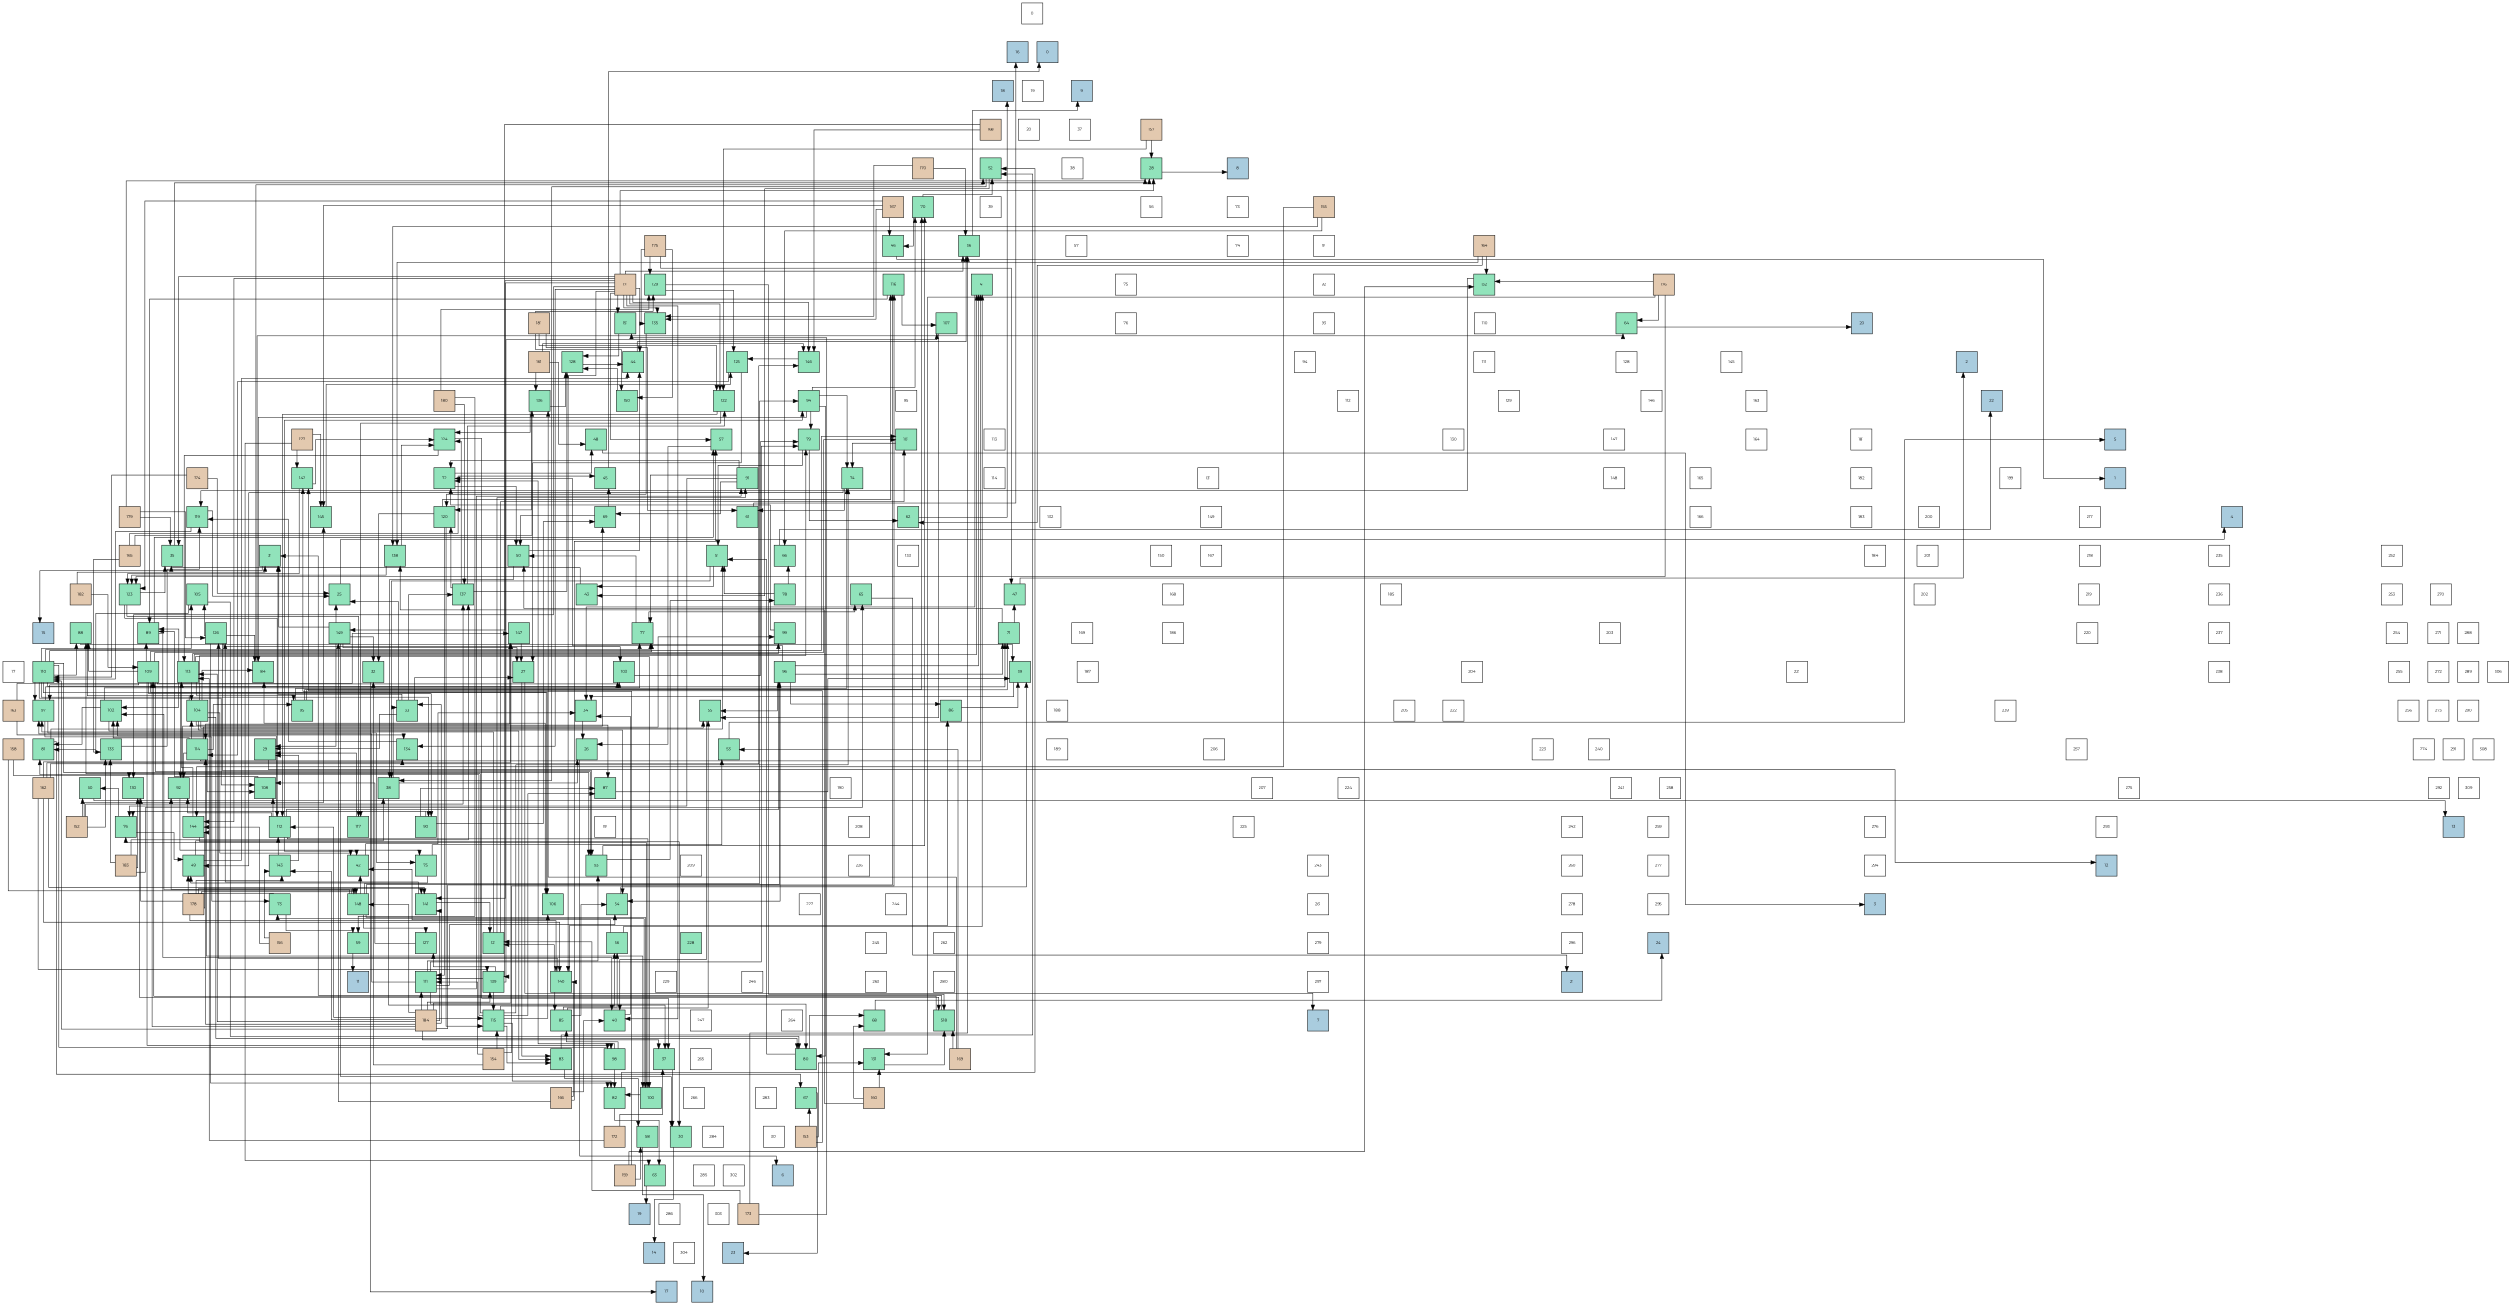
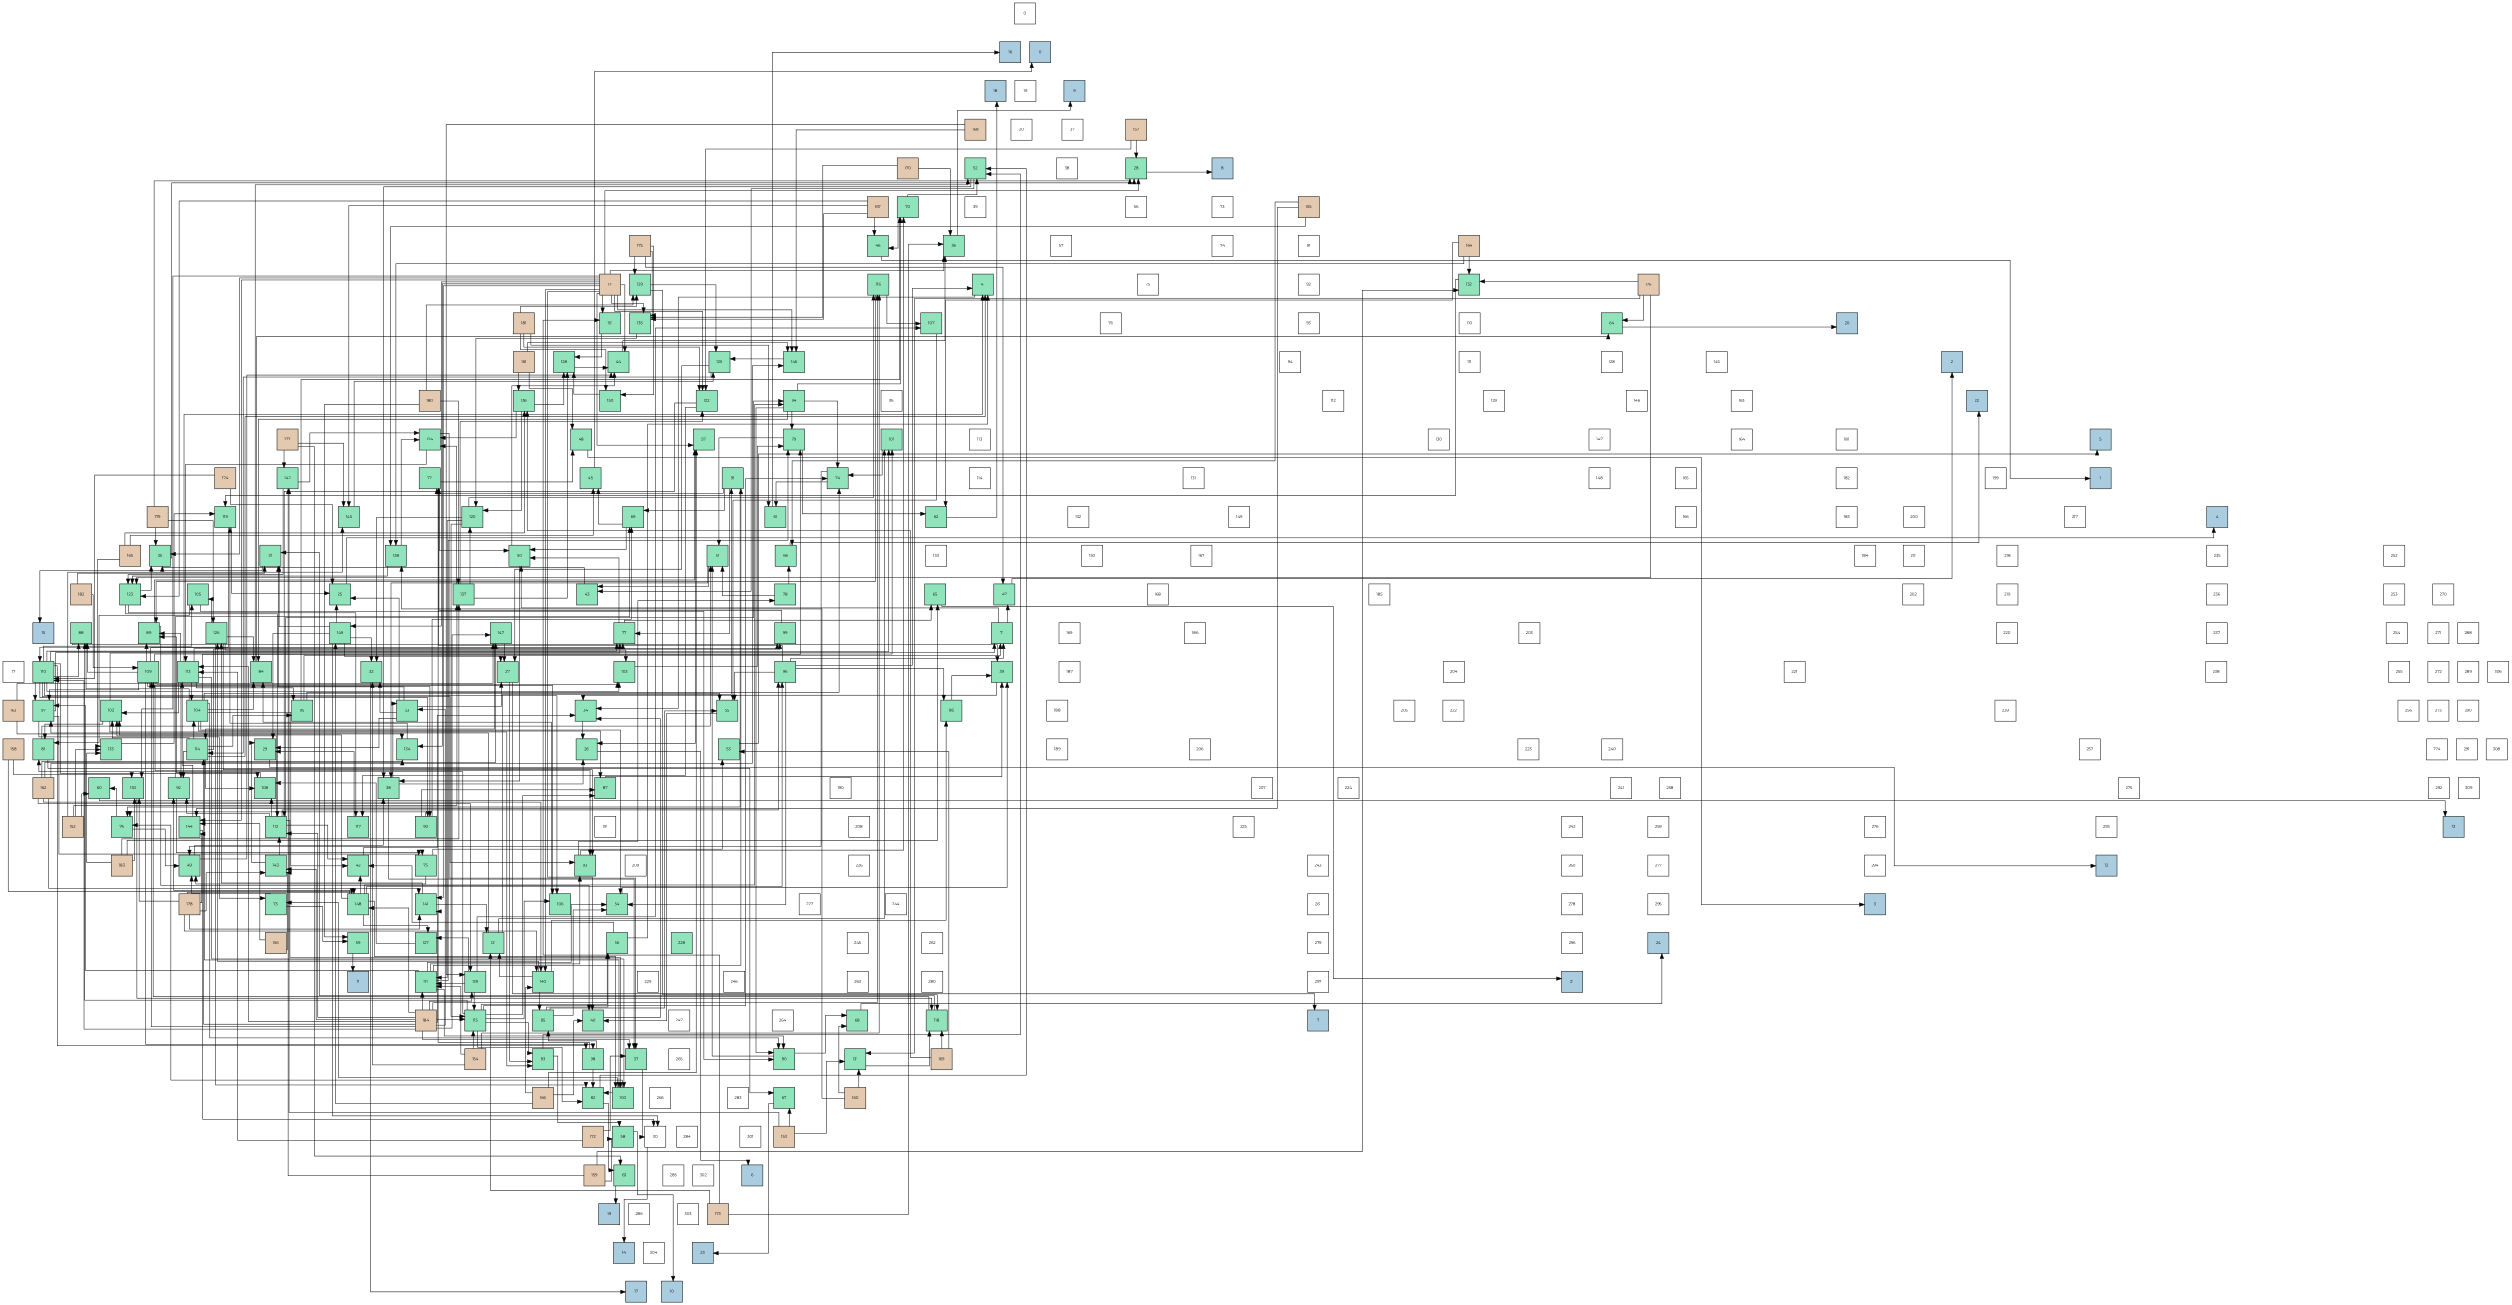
(409, 621) -> (380, 712)
(944, 1021) -> (937, 1021)
(681, 1137) -> (655, 1137)
